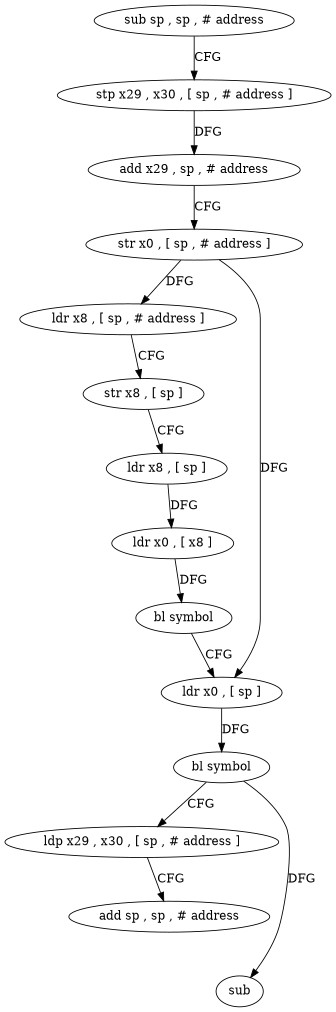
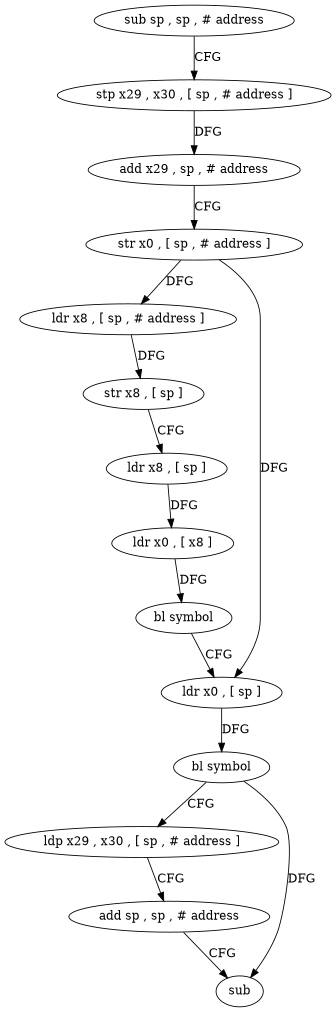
(152, 357) -> (152, 357)
none -> (202, 952)
